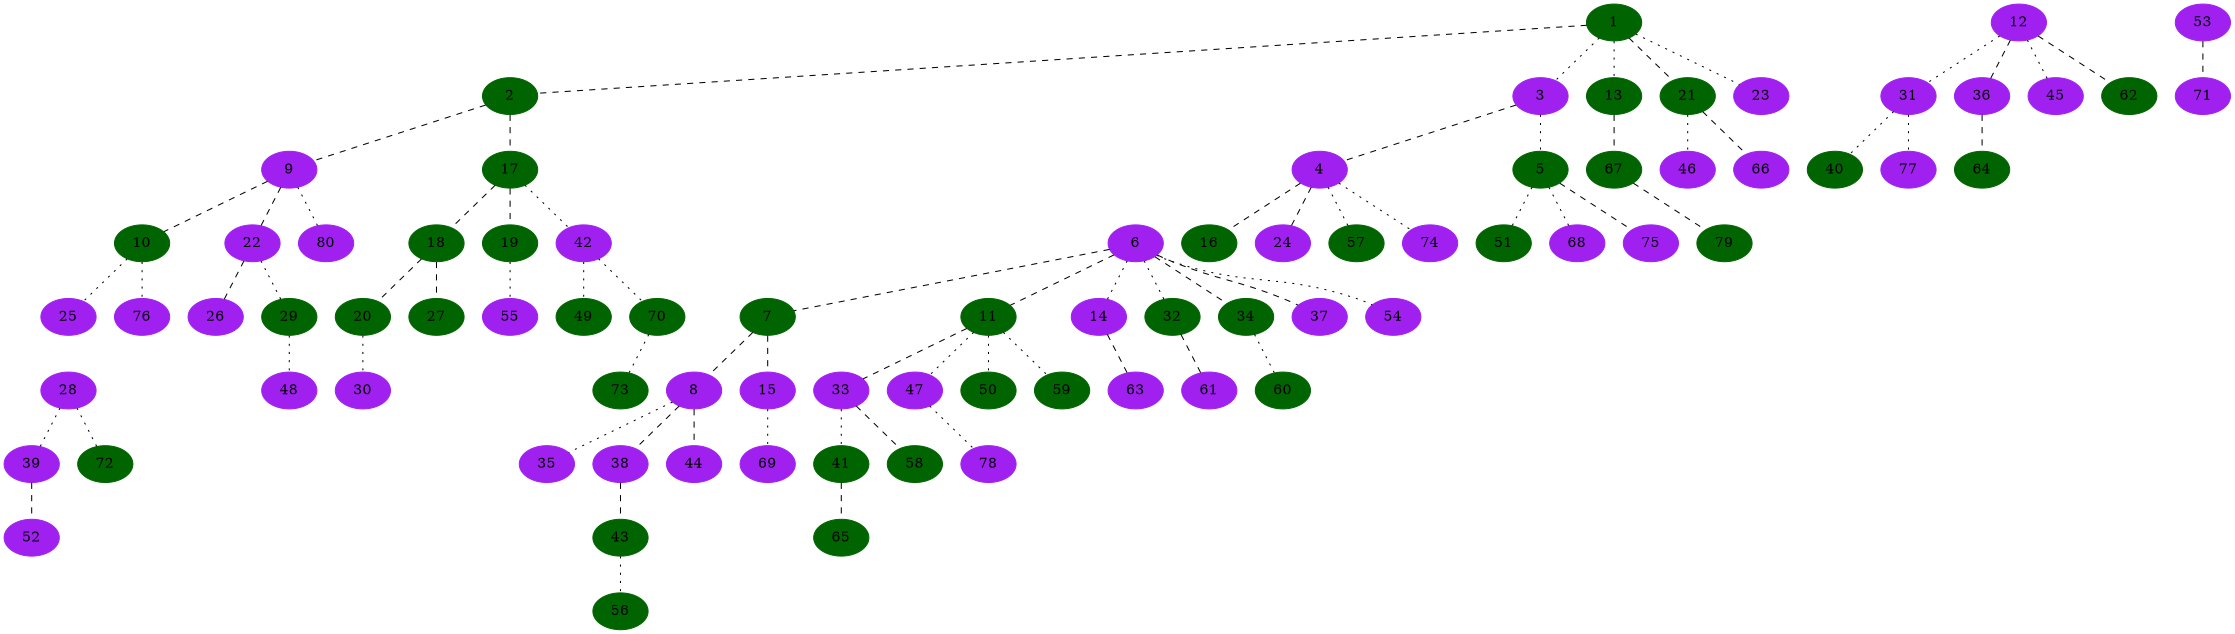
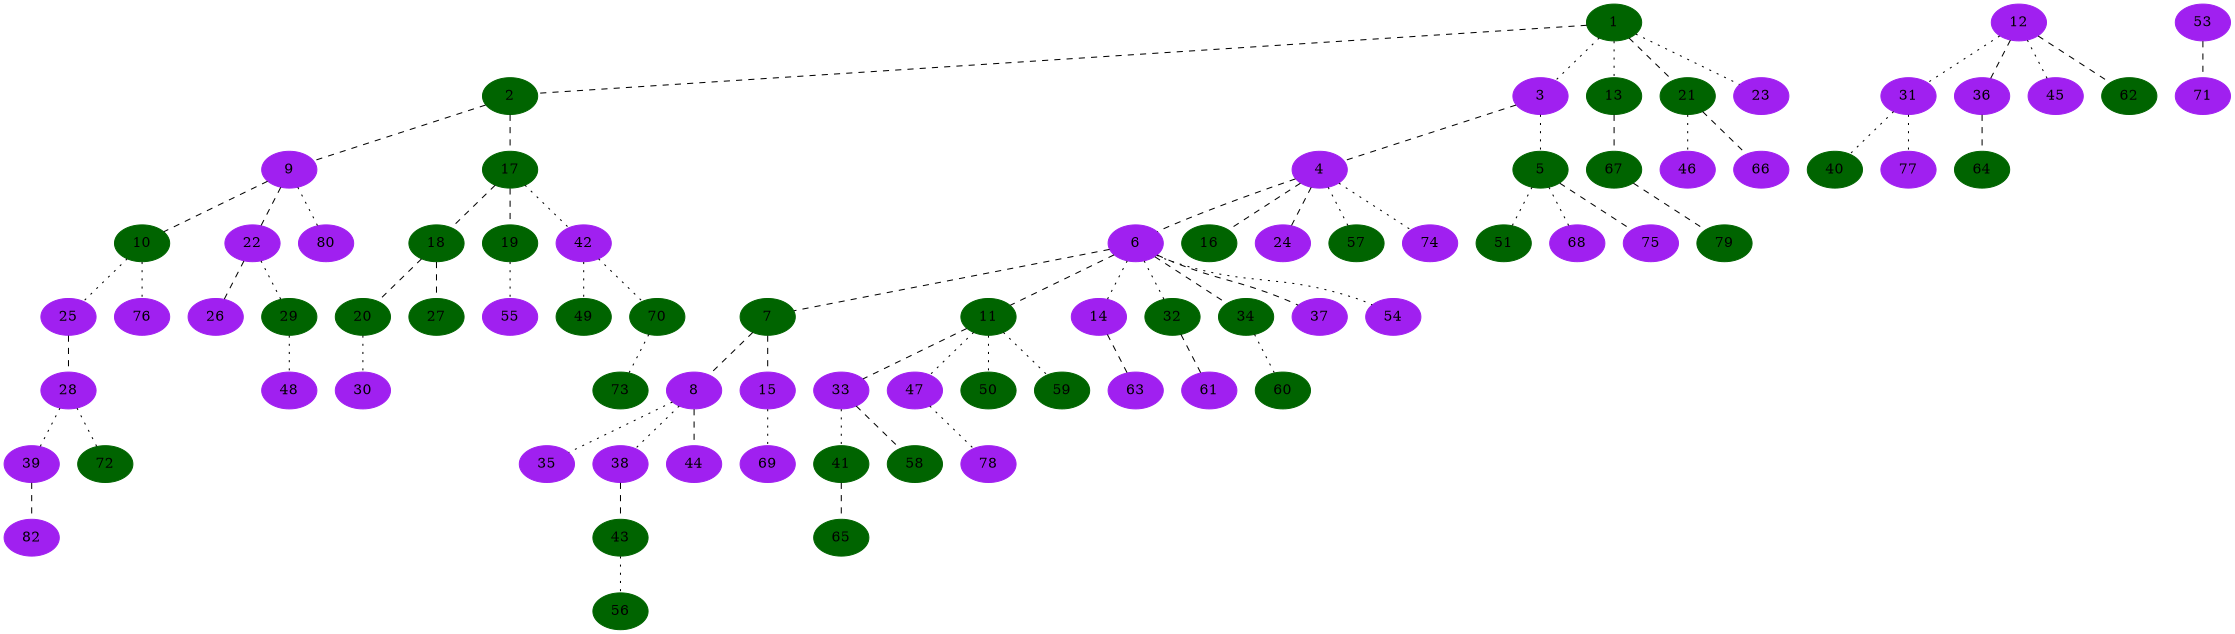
none -> (1226, 204)
none -> (68, 354)
(657, 427) -> (657, 427)
(32, 538) -> (32, 538)
